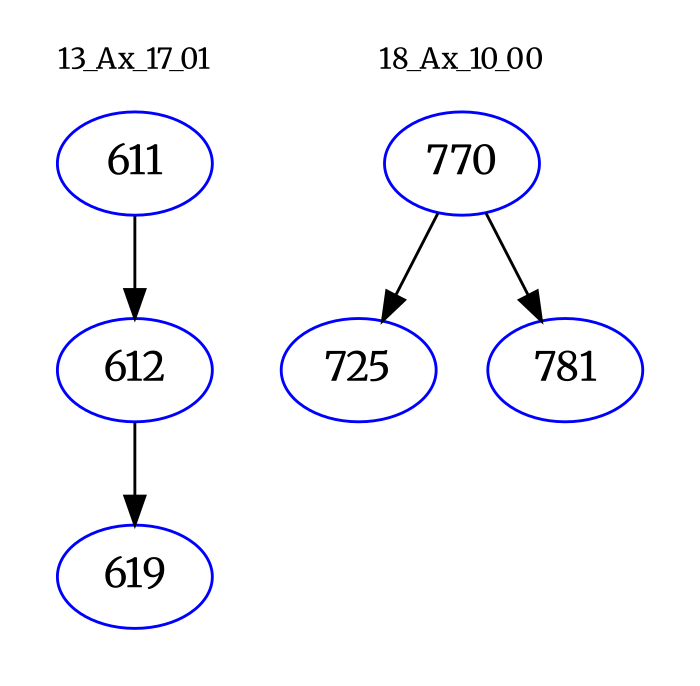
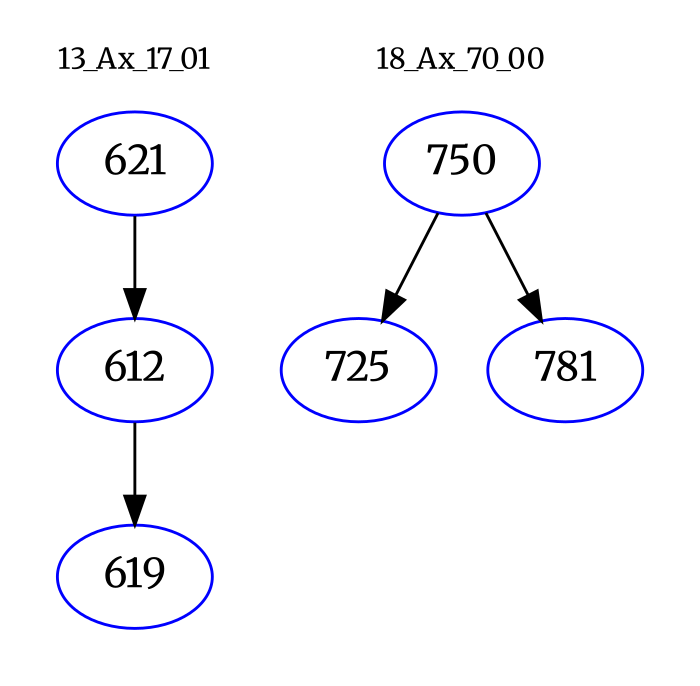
(462, 62) -> (462, 62)
(135, 164) -> (135, 164)
(462, 164) -> (462, 164)
